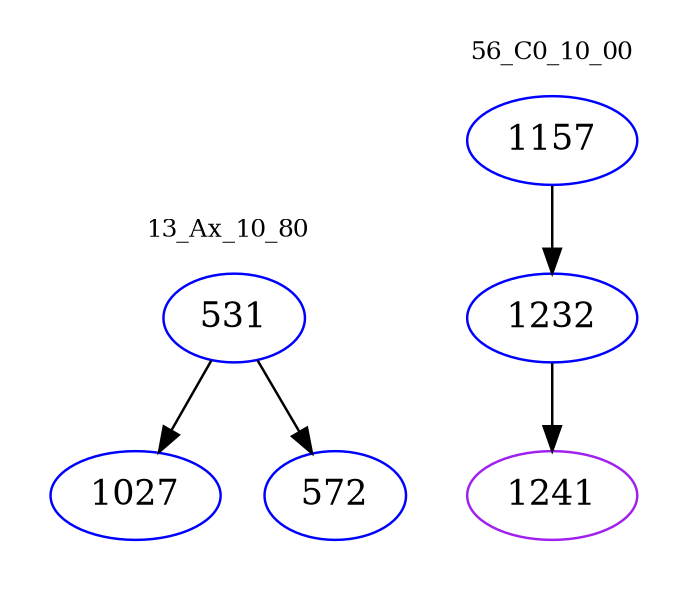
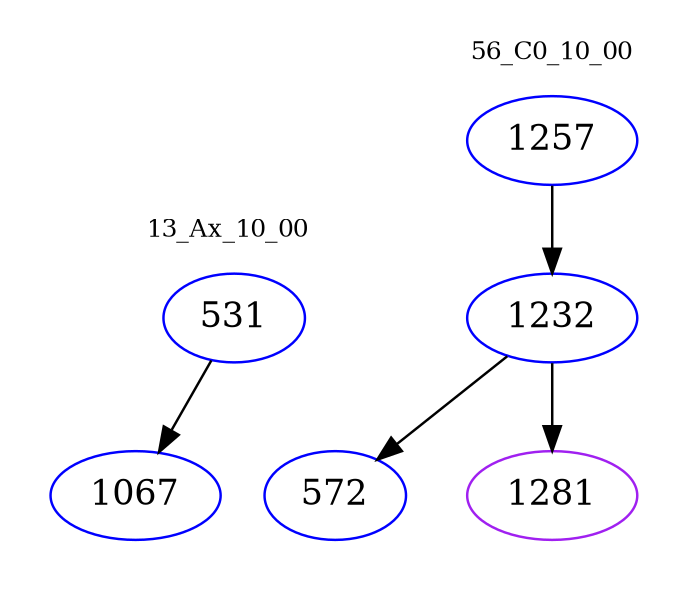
(552, 141) -> (552, 141)
(228, 231) -> (228, 231)
(278, 396) -> (463, 391)
(136, 496) -> (136, 496)
(552, 496) -> (552, 496)
